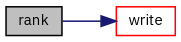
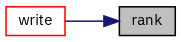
(82, 21) -> (84, 21)
